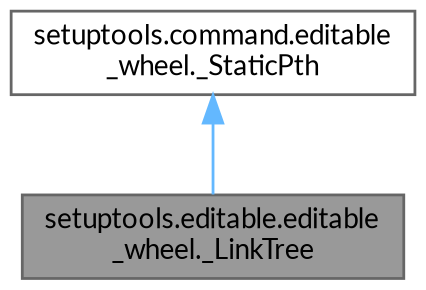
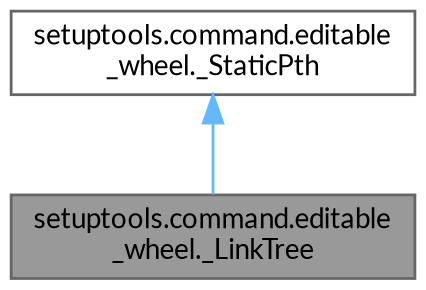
(213, 237) -> (213, 237)
